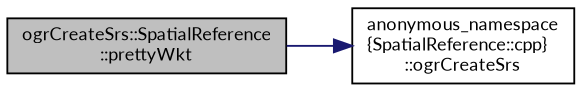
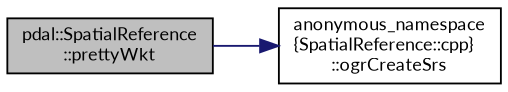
(147, 46) -> (110, 46)
